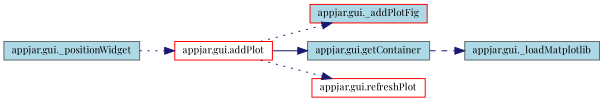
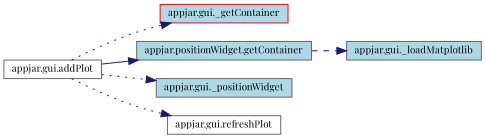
(369, 14) -> (224, 14)
(152, 51) -> (124, 77)
(224, 51) -> (53, 69)
(369, 51) -> (224, 51)
(369, 88) -> (224, 125)
